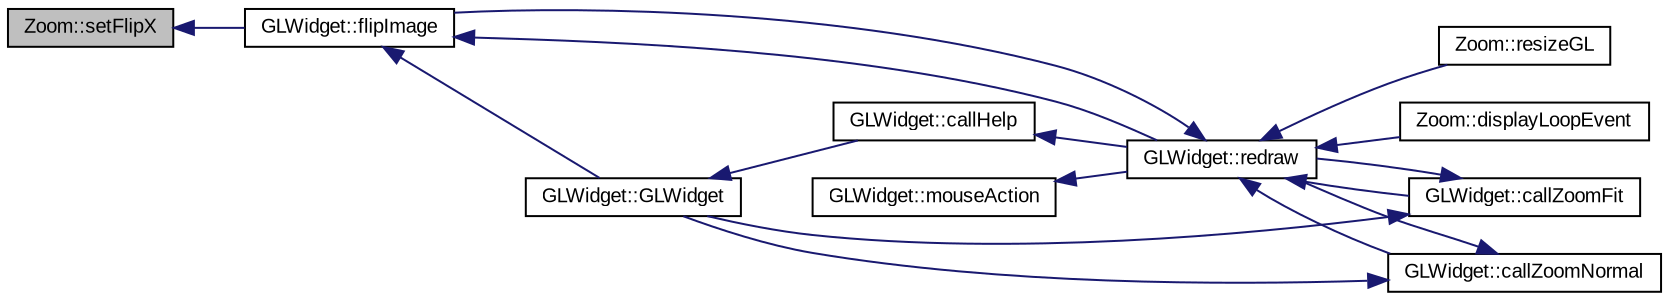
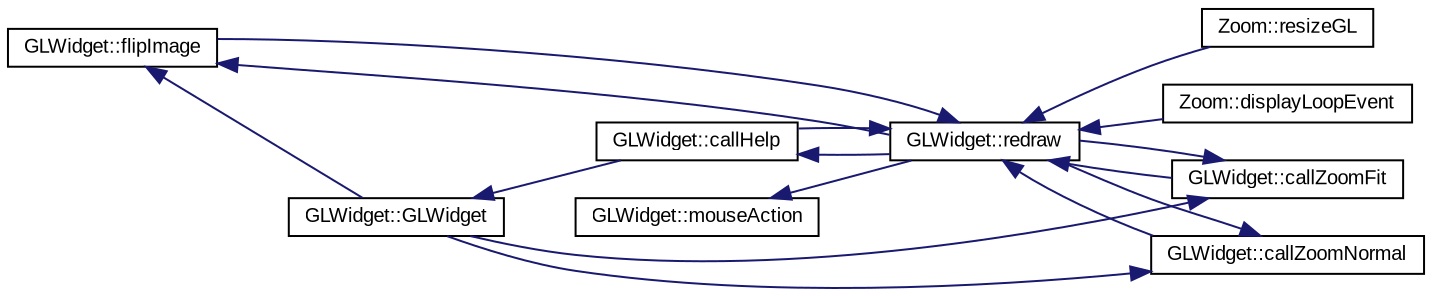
(91, 28) -> none
none -> (834, 128)
